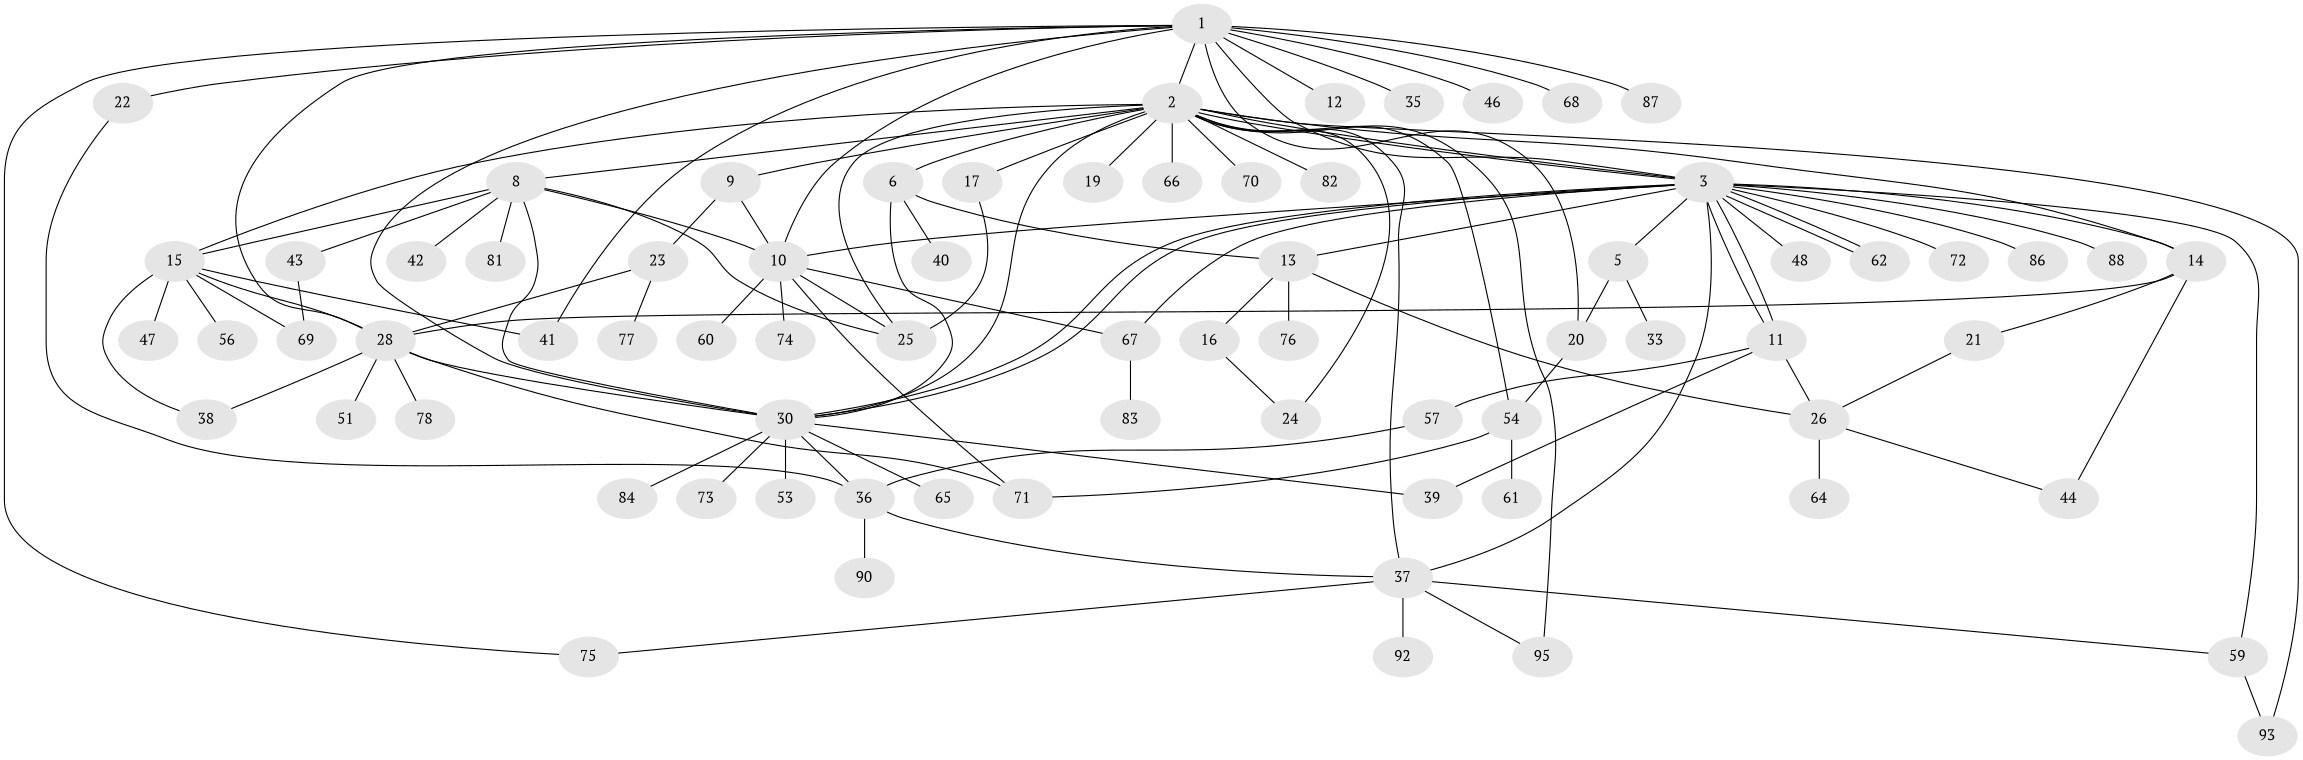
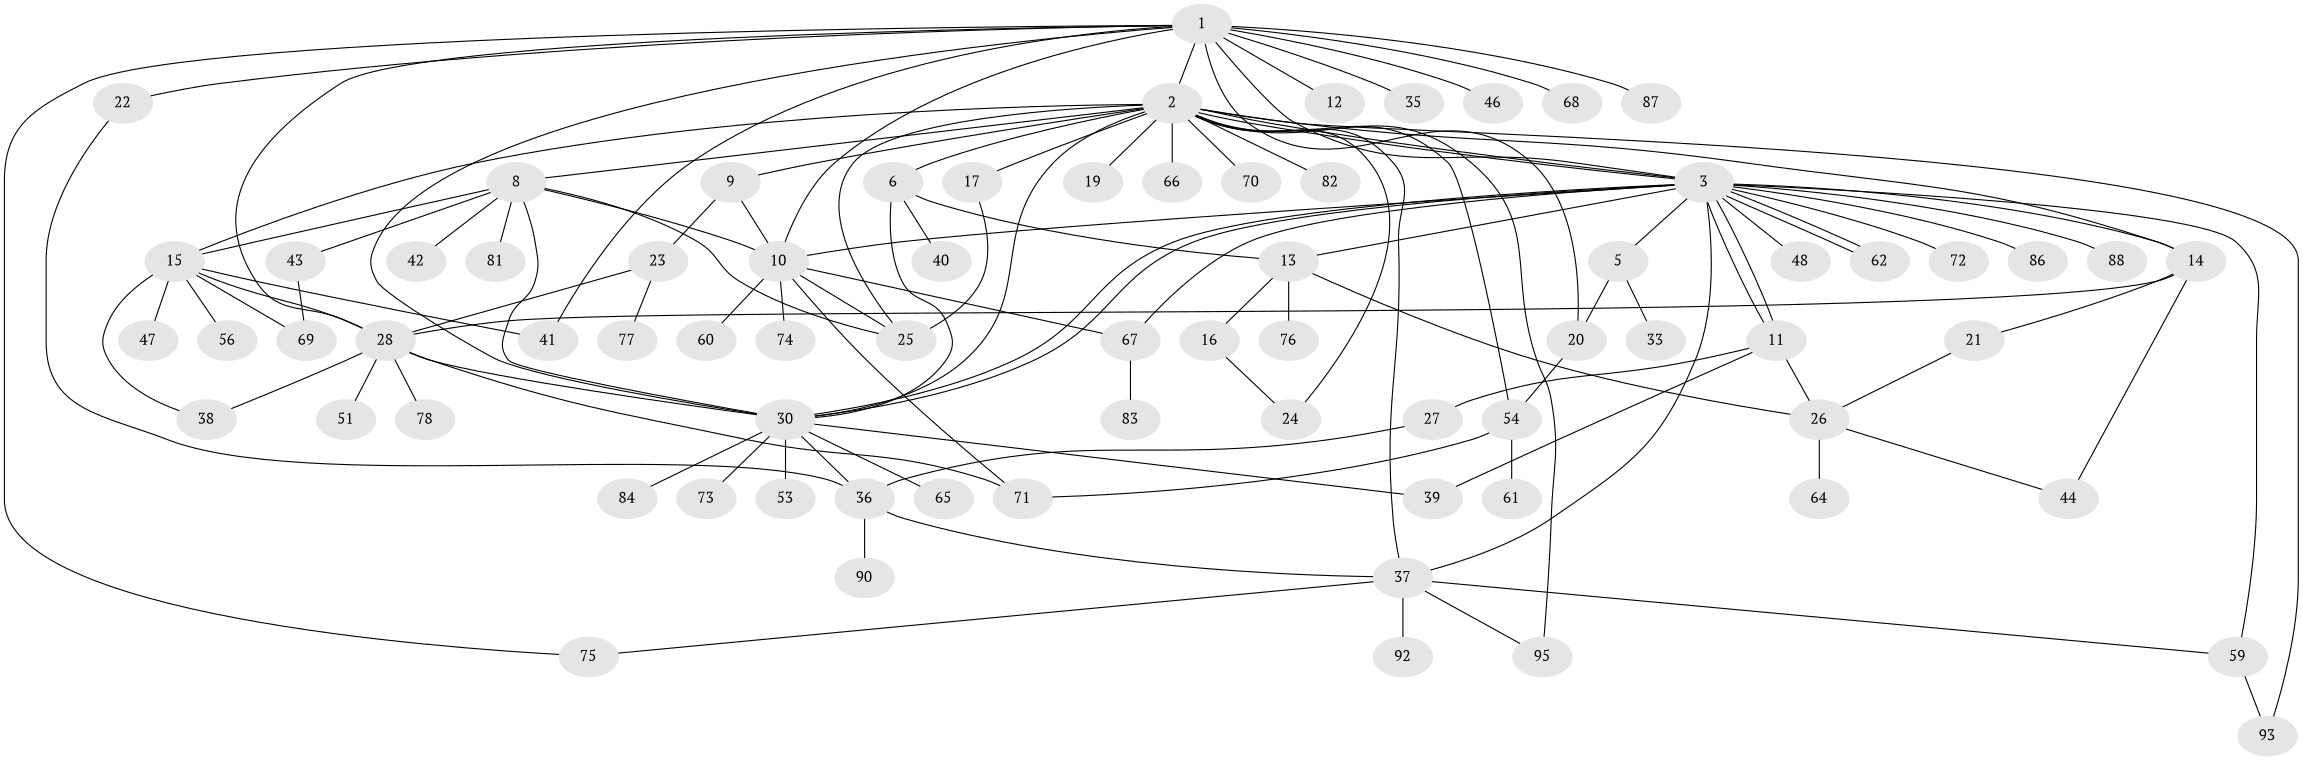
(1433, 420) -> (1433, 420)
